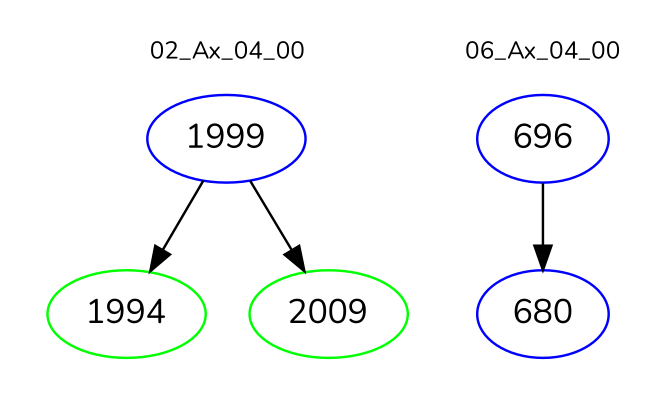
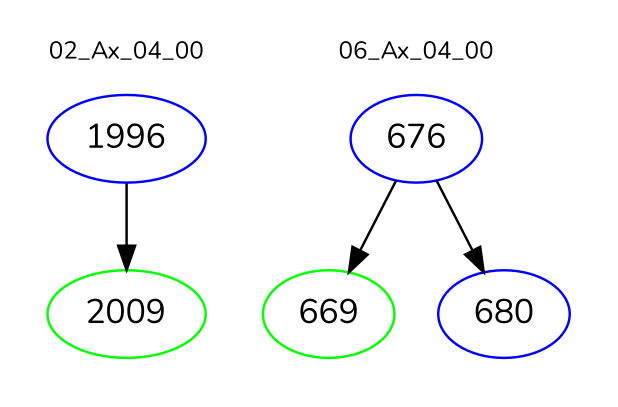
(226, 139) -> (127, 139)
(543, 139) -> (416, 139)
(127, 314) -> none
none -> (329, 314)
